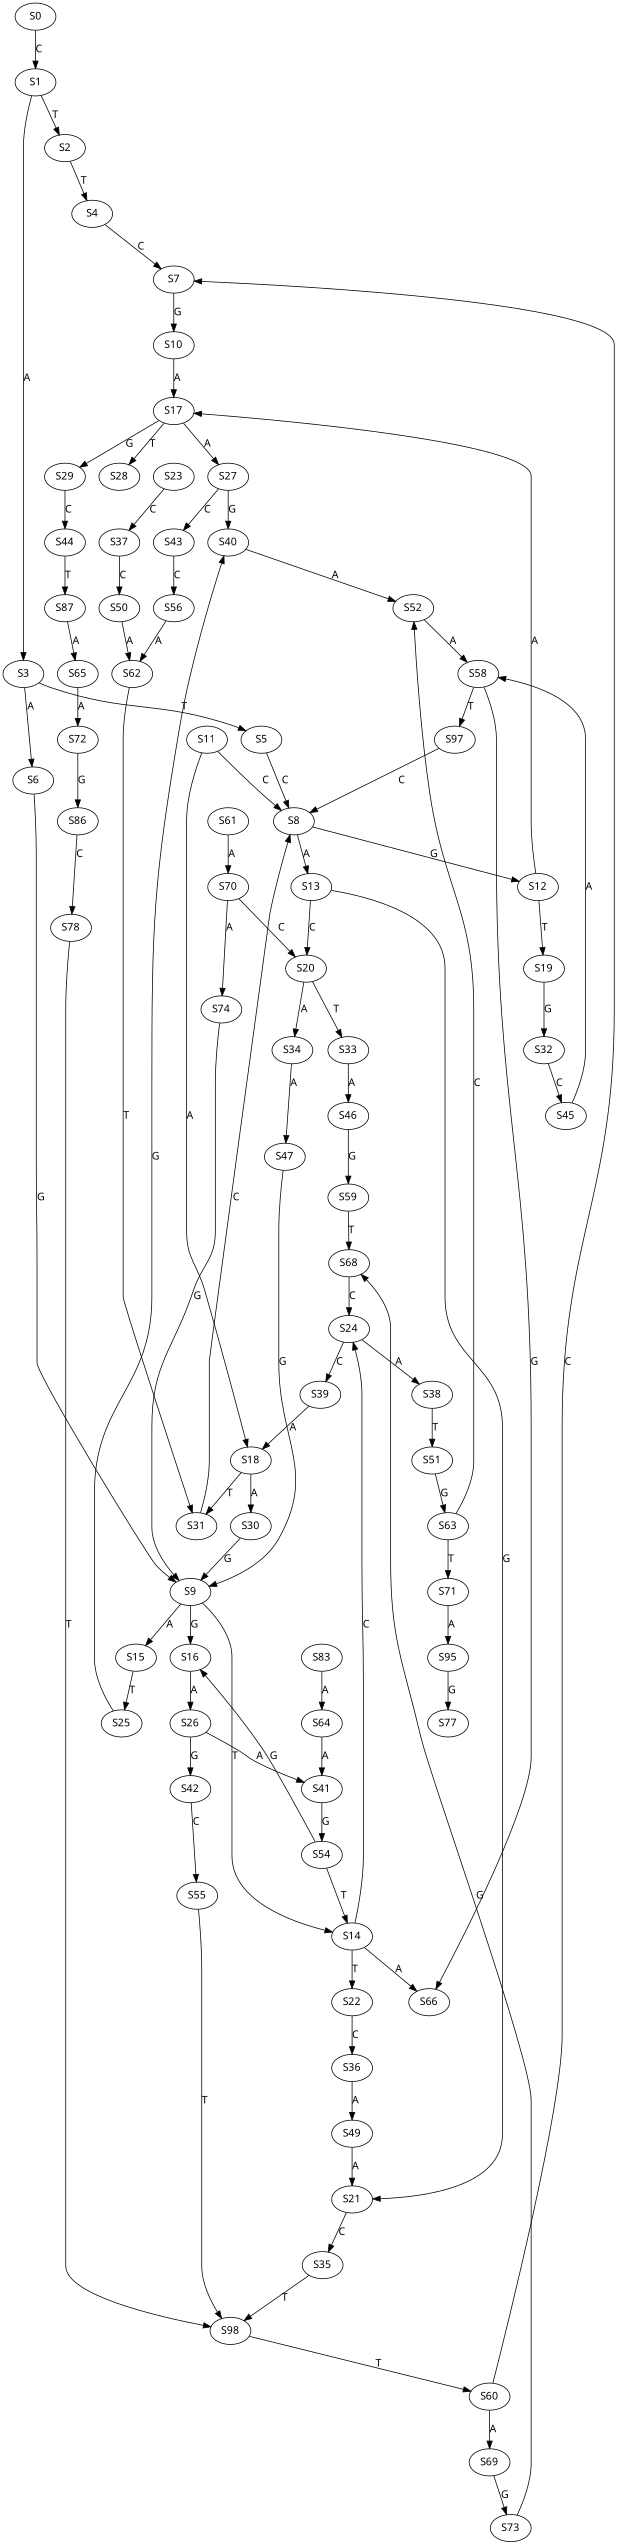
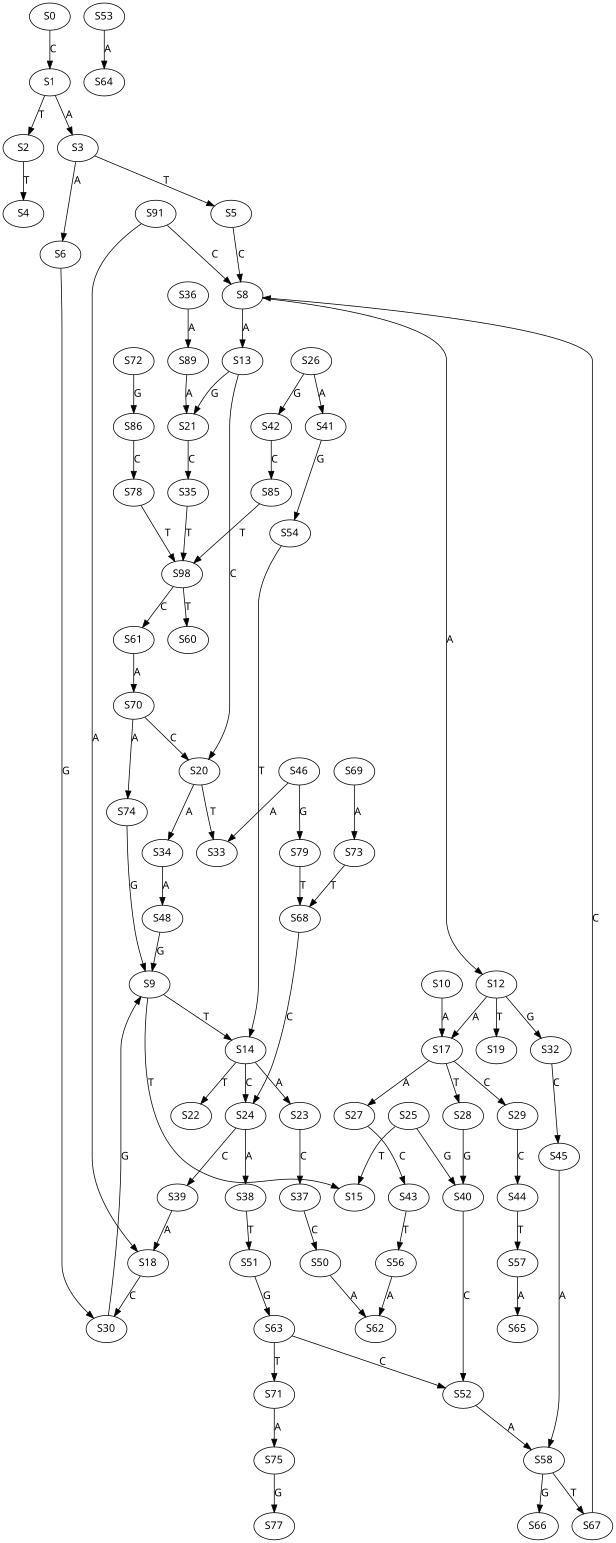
(174, 280) -> none
(130, 444) -> (487, 1083)
(228, 506) -> (463, 1153)
(178, 575) -> (406, 1230)
(335, 575) -> (467, 1296)
none -> (160, 604)
(65, 608) -> (518, 1263)
(78, 703) -> none
(207, 740) -> (156, 214)
(455, 740) -> (592, 1526)
(434, 854) -> (450, 640)
(544, 1005) -> (521, 1014)
(348, 1079) -> (264, 807)
(285, 1157) -> (162, 919)
(348, 1198) -> (300, 853)
(37, 1205) -> (62, 795)
(255, 1493) -> (133, 1296)
(196, 1526) -> none
(170, 1625) -> (151, 1083)
(190, 1658) -> none
(322, 1658) -> (104, 17)
(448, 1658) -> (274, 1460)
(130, 1687) -> (375, 1149)
(322, 1753) -> none
(197, 1896) -> (271, 493)
(480, 1896) -> (333, 886)
(388, 1967) -> (271, 1081)
(352, 2031) -> none
(352, 2134) -> (188, 361)
(490, 2426) -> none
(505, 2495) -> (358, 812)
